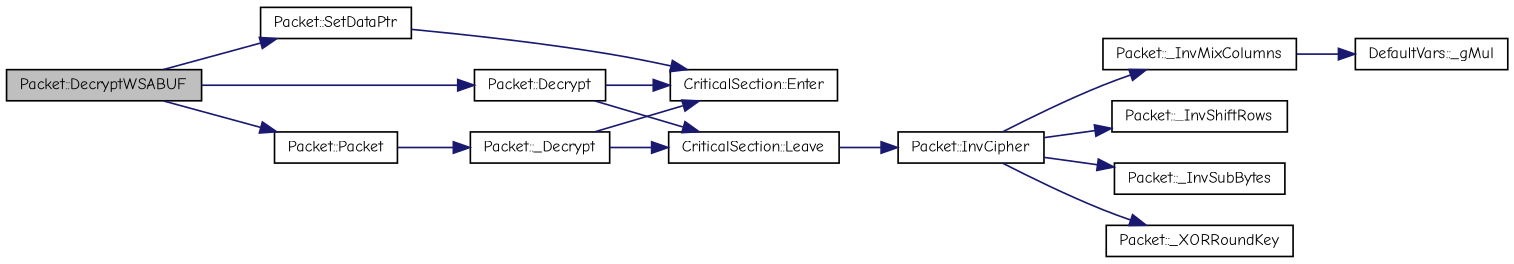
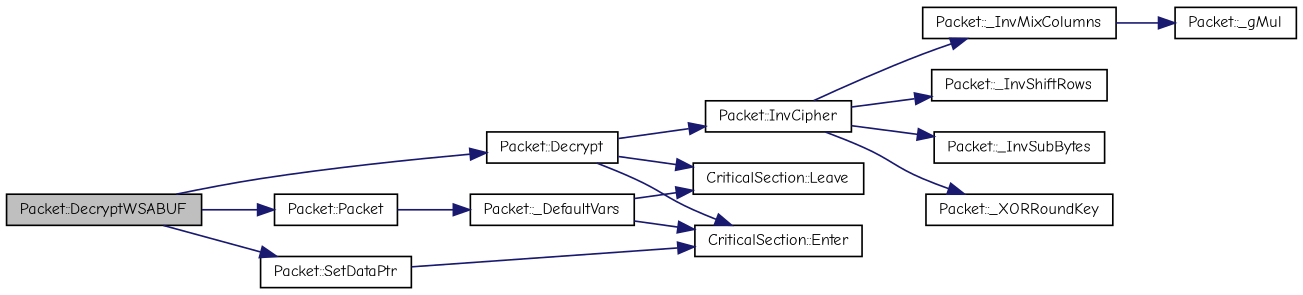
(1432, 54) -> (1236, 23)
(540, 148) -> (552, 210)
(860, 148) -> (654, 134)
